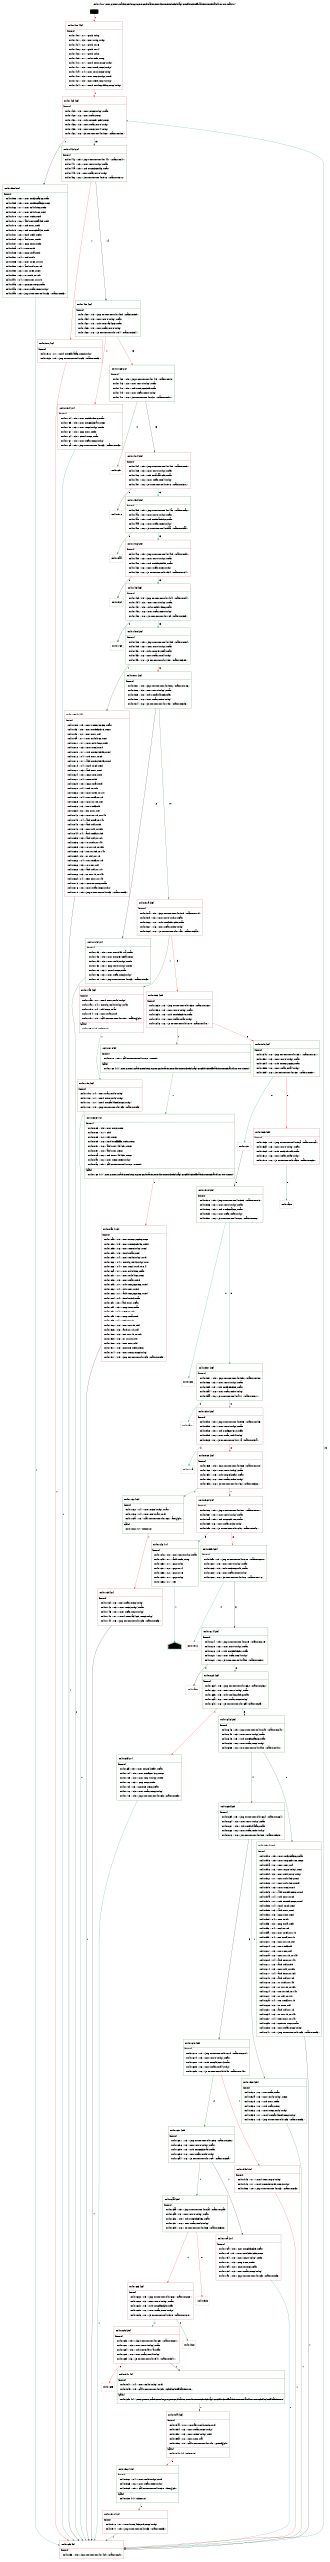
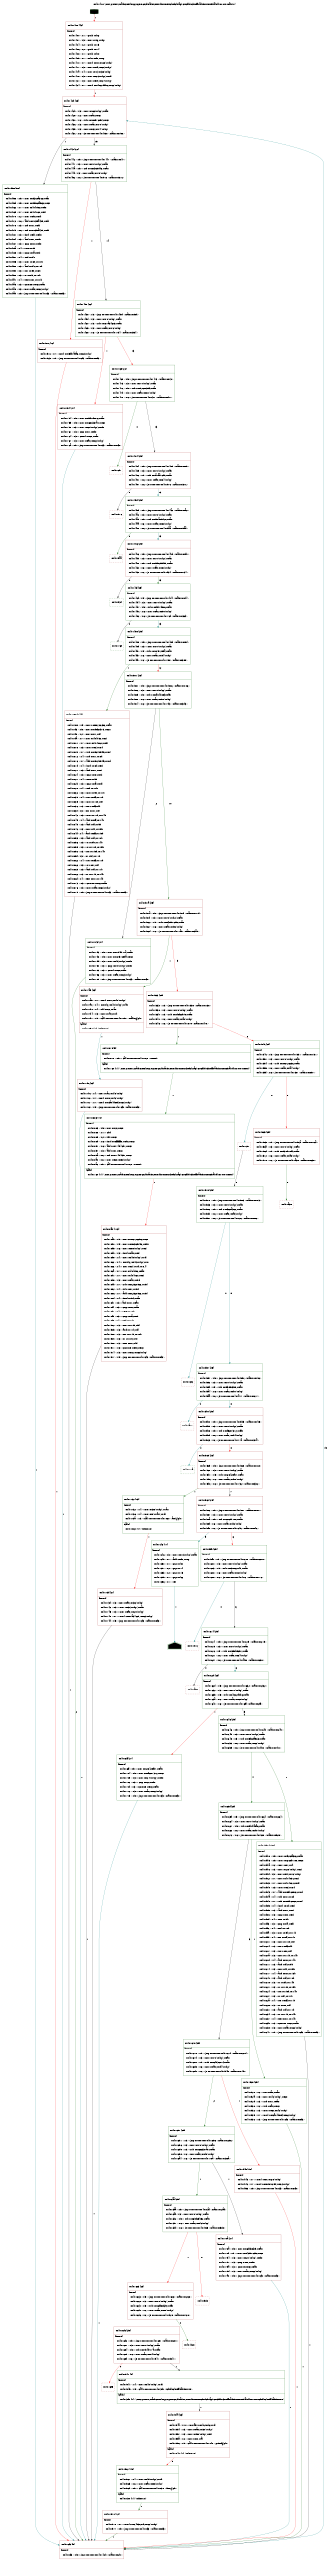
(154, 2322) -> none
